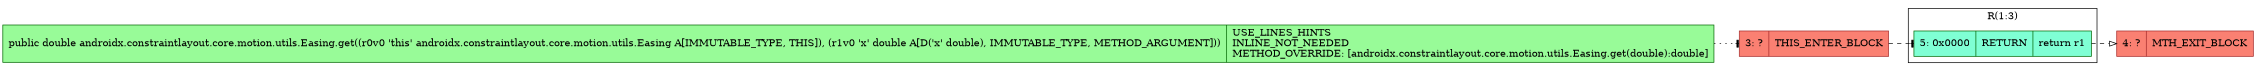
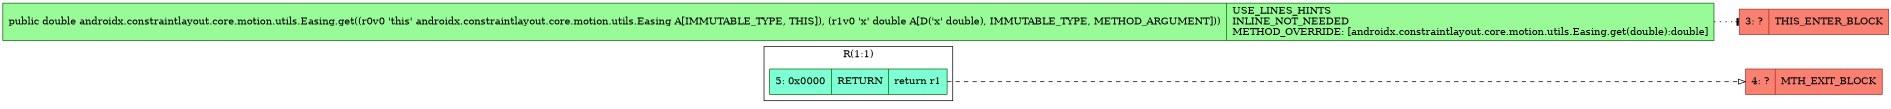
(2003, 17) -> (858, 55)
(1899, 44) -> none
